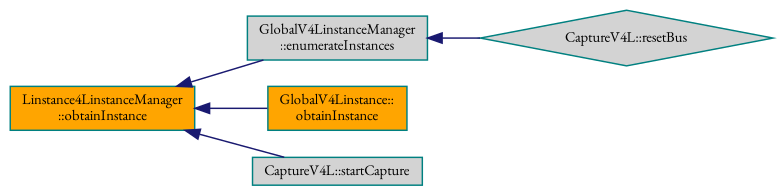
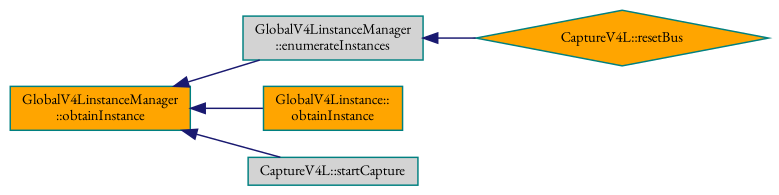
(627, 38) -> (622, 38)
(102, 108) -> (100, 108)
